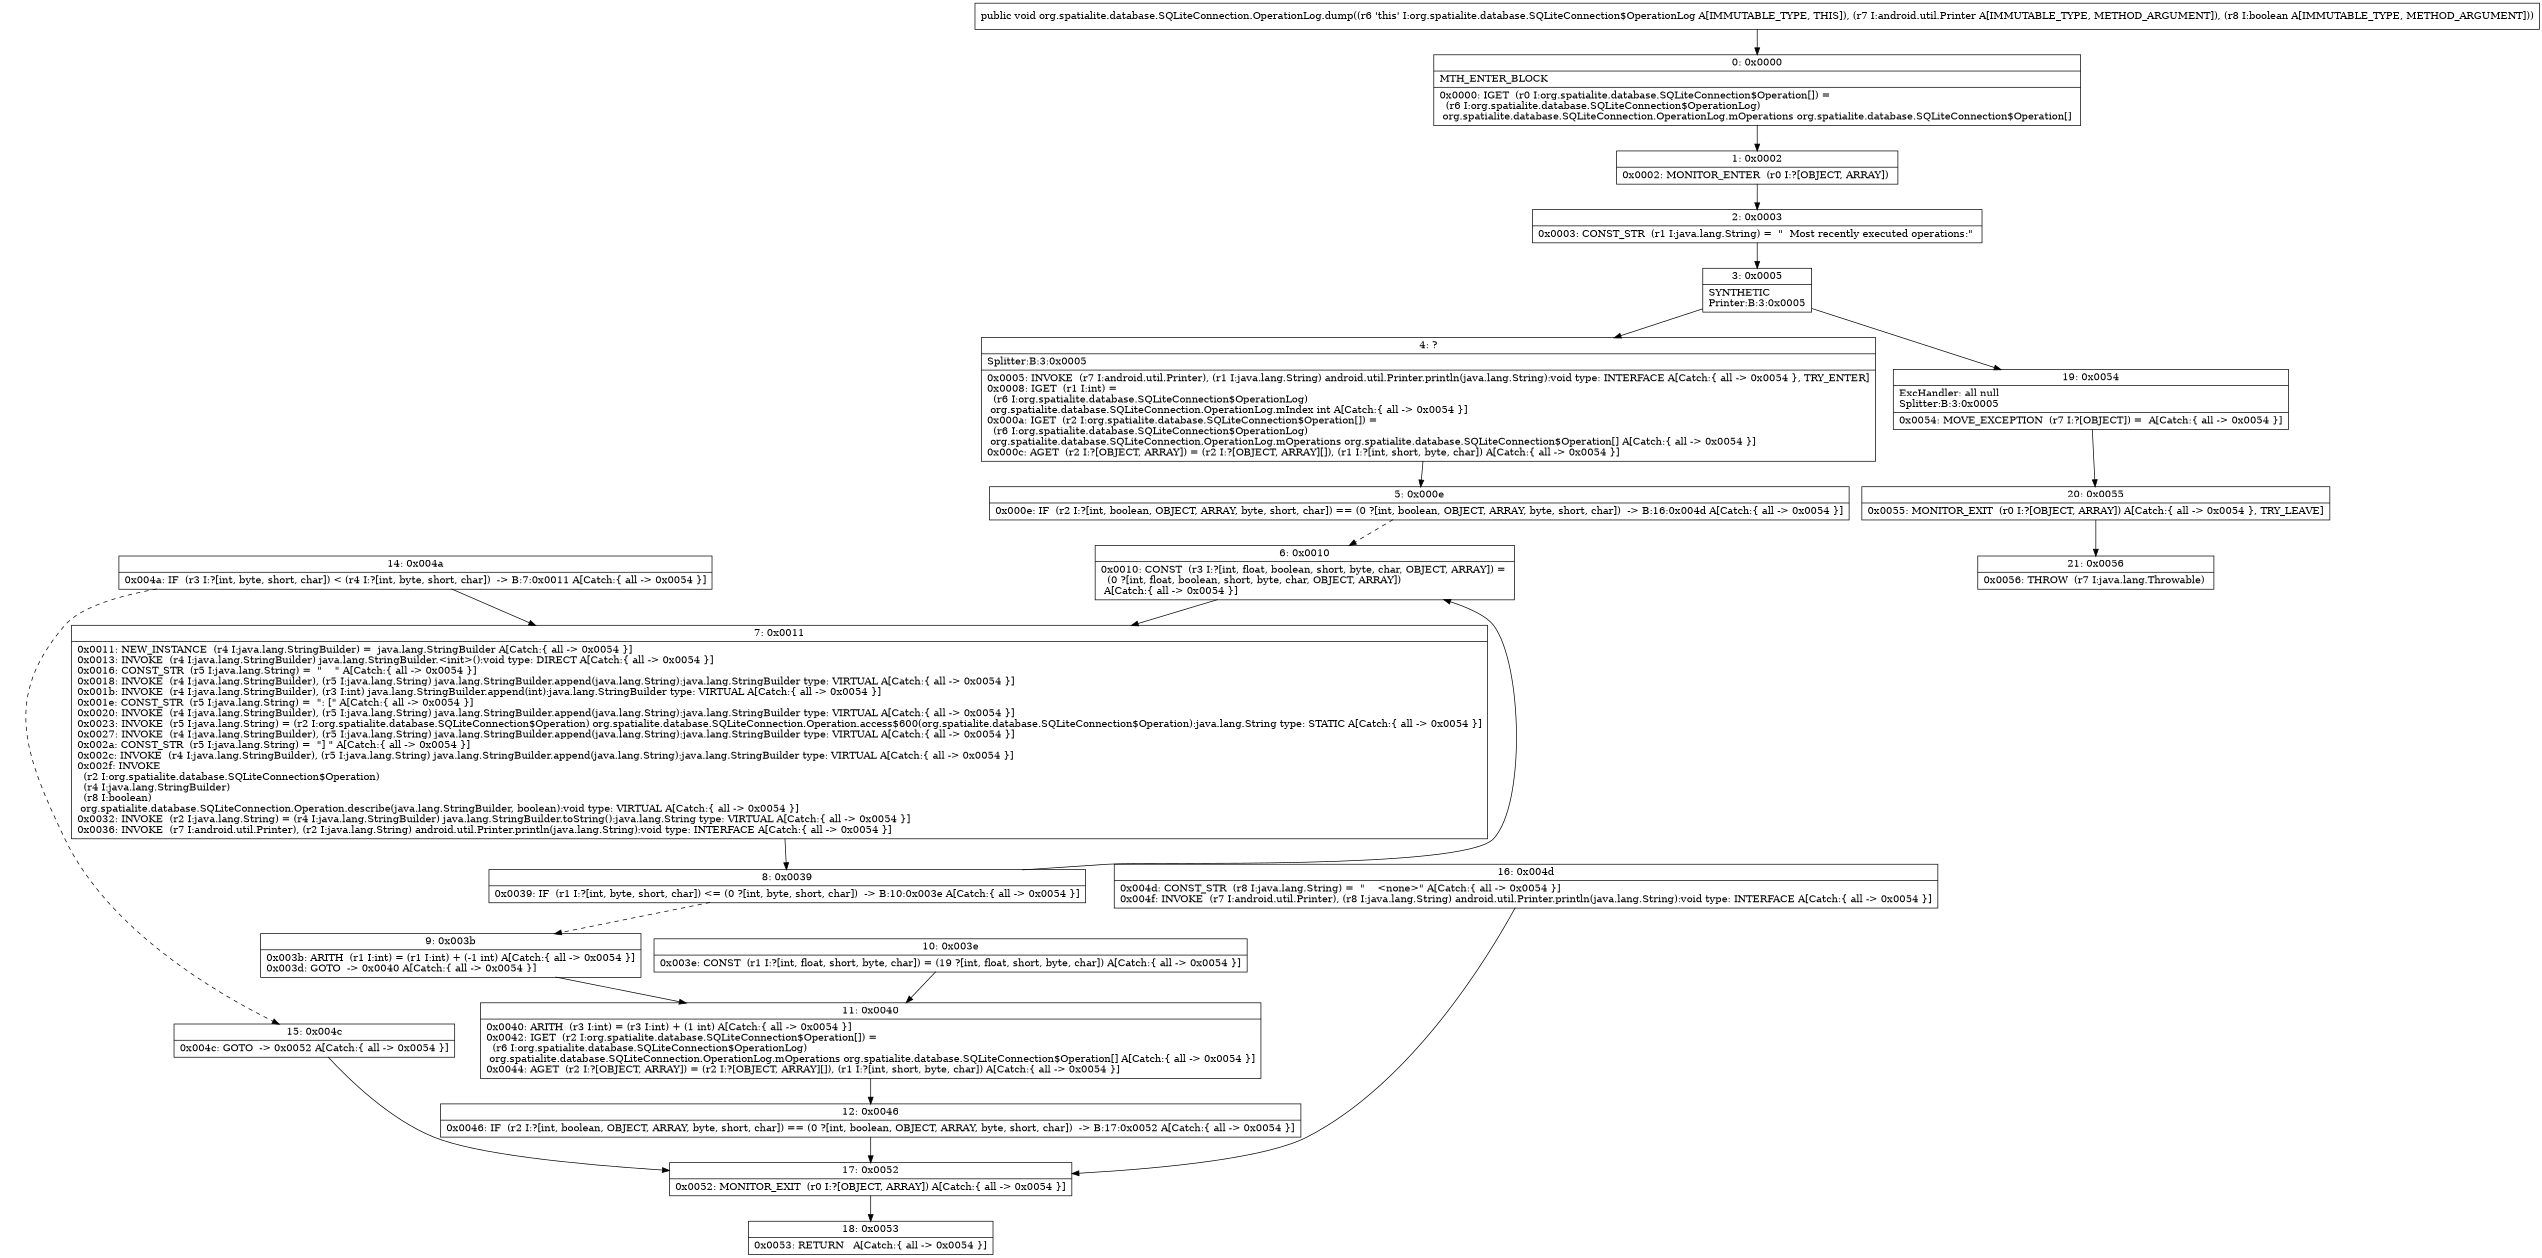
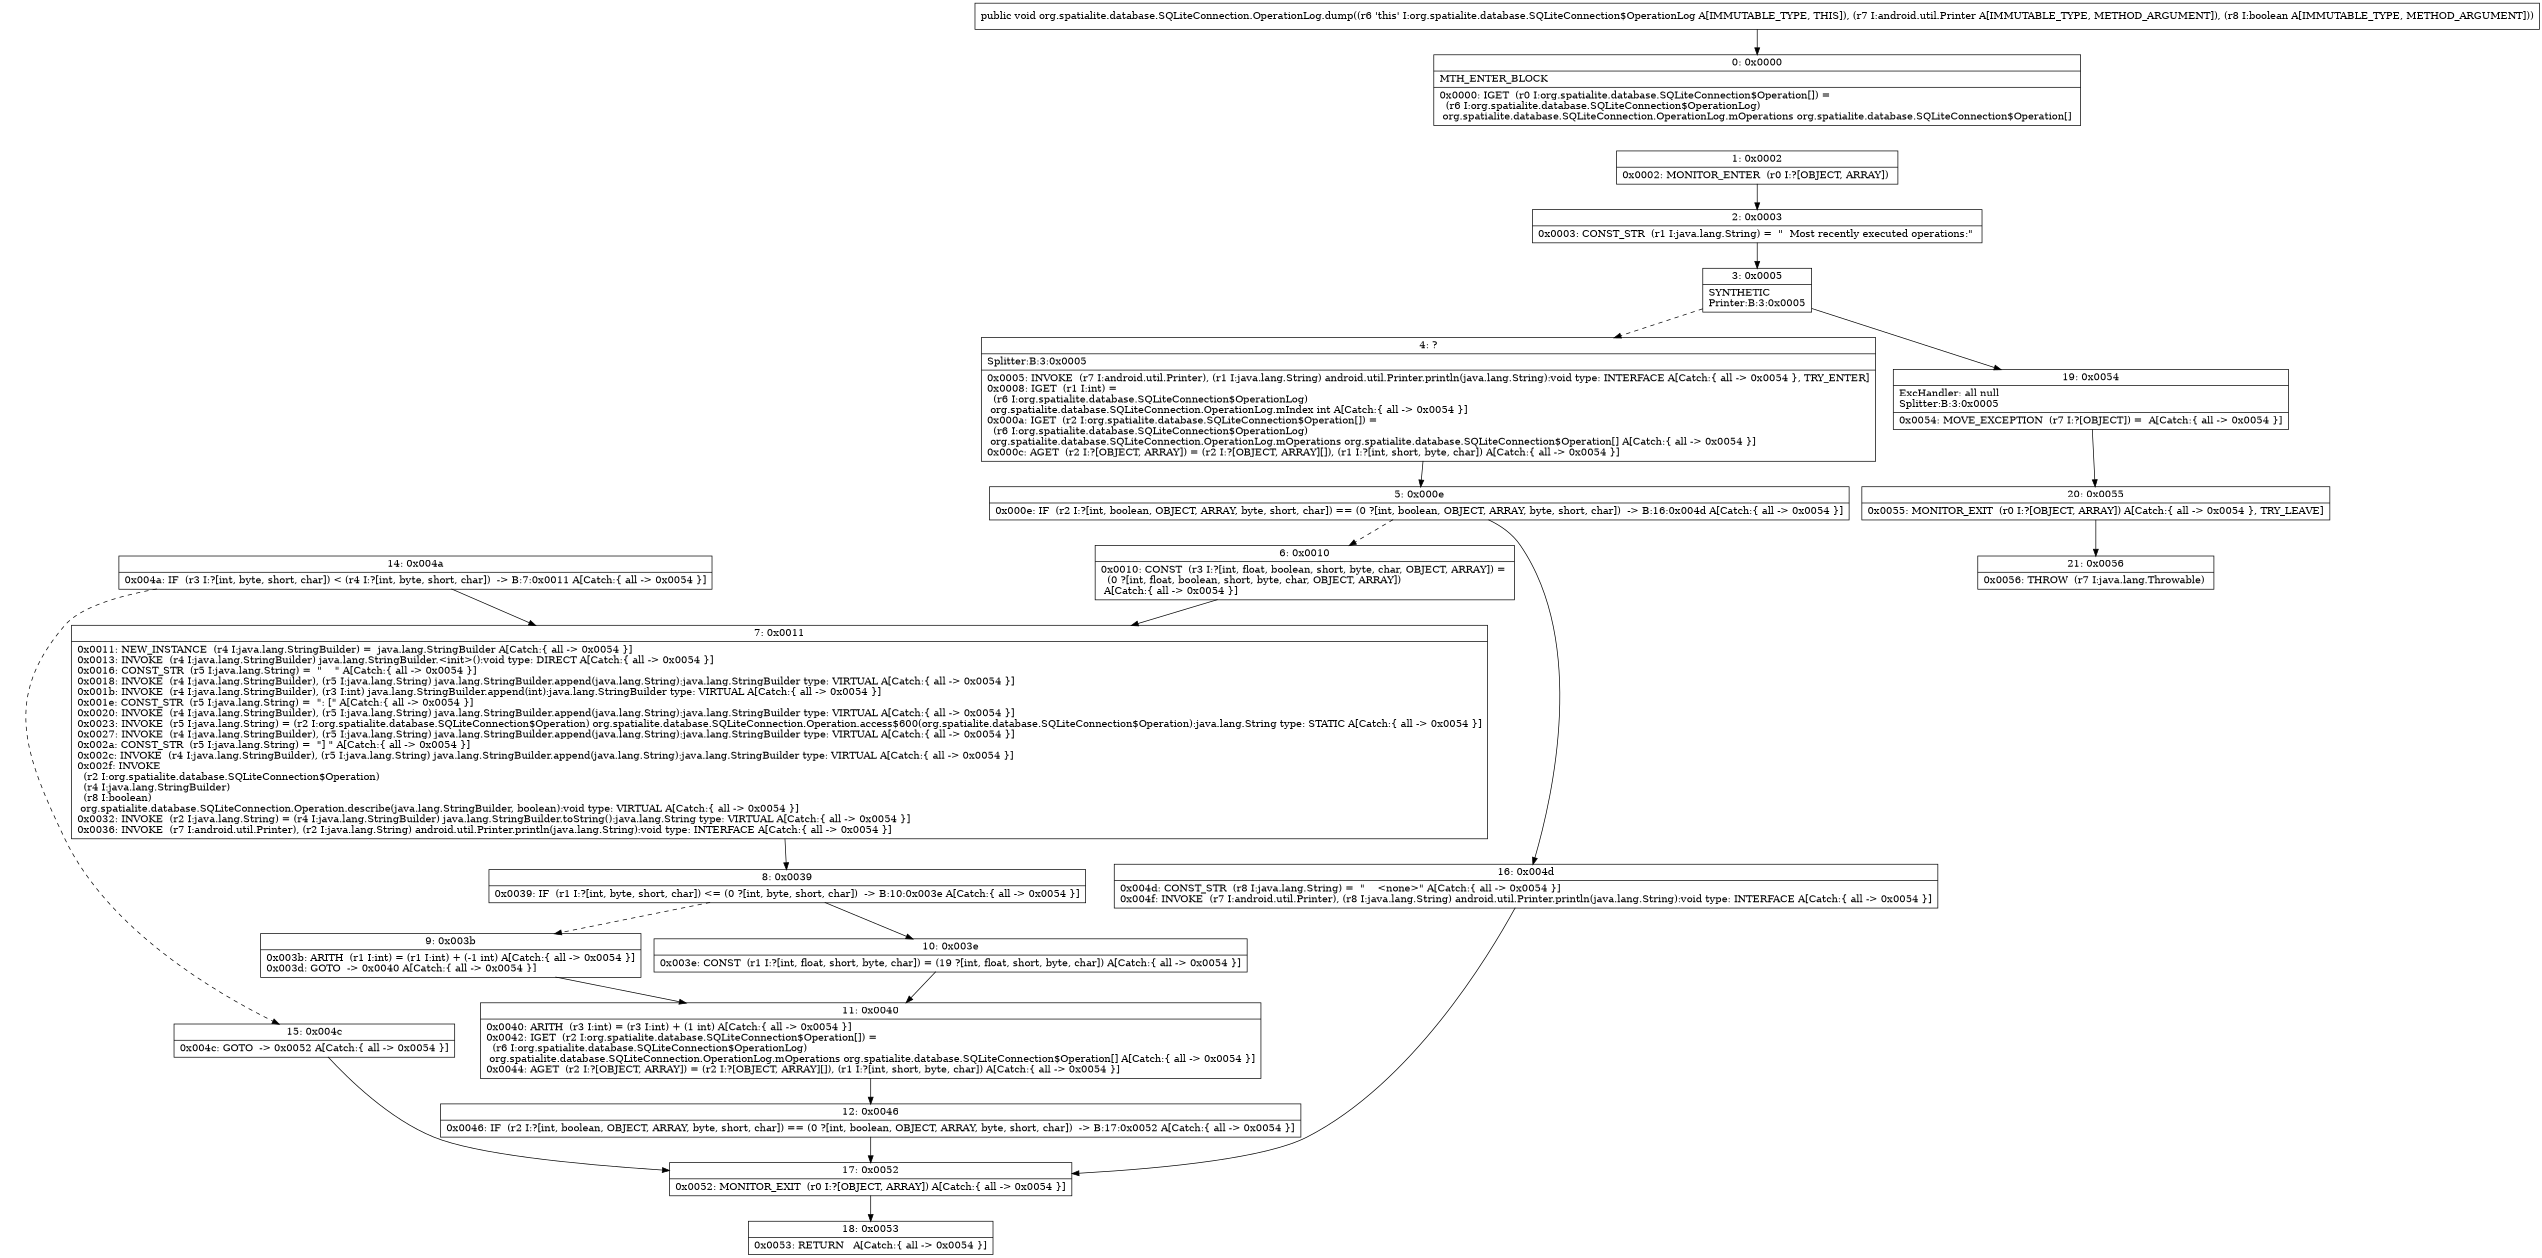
(1757, 135) -> none
(1662, 322) -> (1662, 322)
none -> (1559, 678)
(1394, 858) -> (866, 919)
